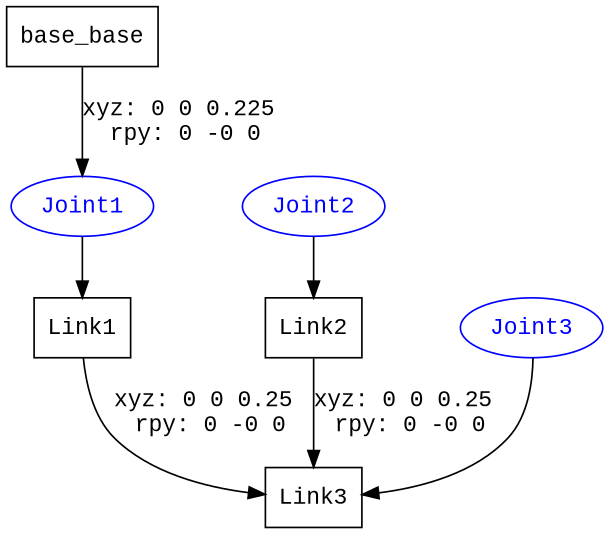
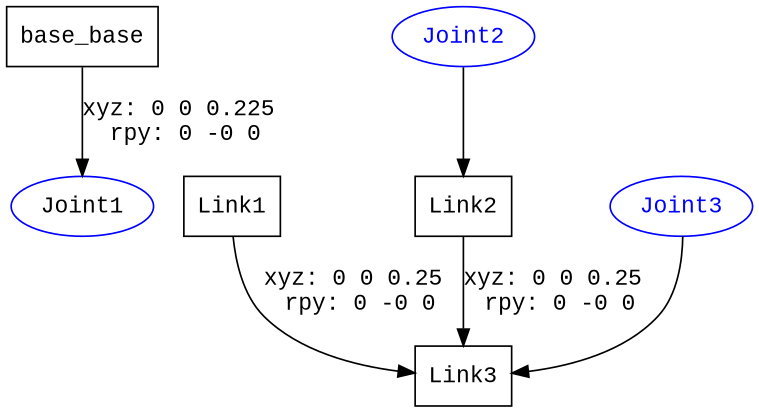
(82, 206) -> (82, 206)
(82, 259) -> none
